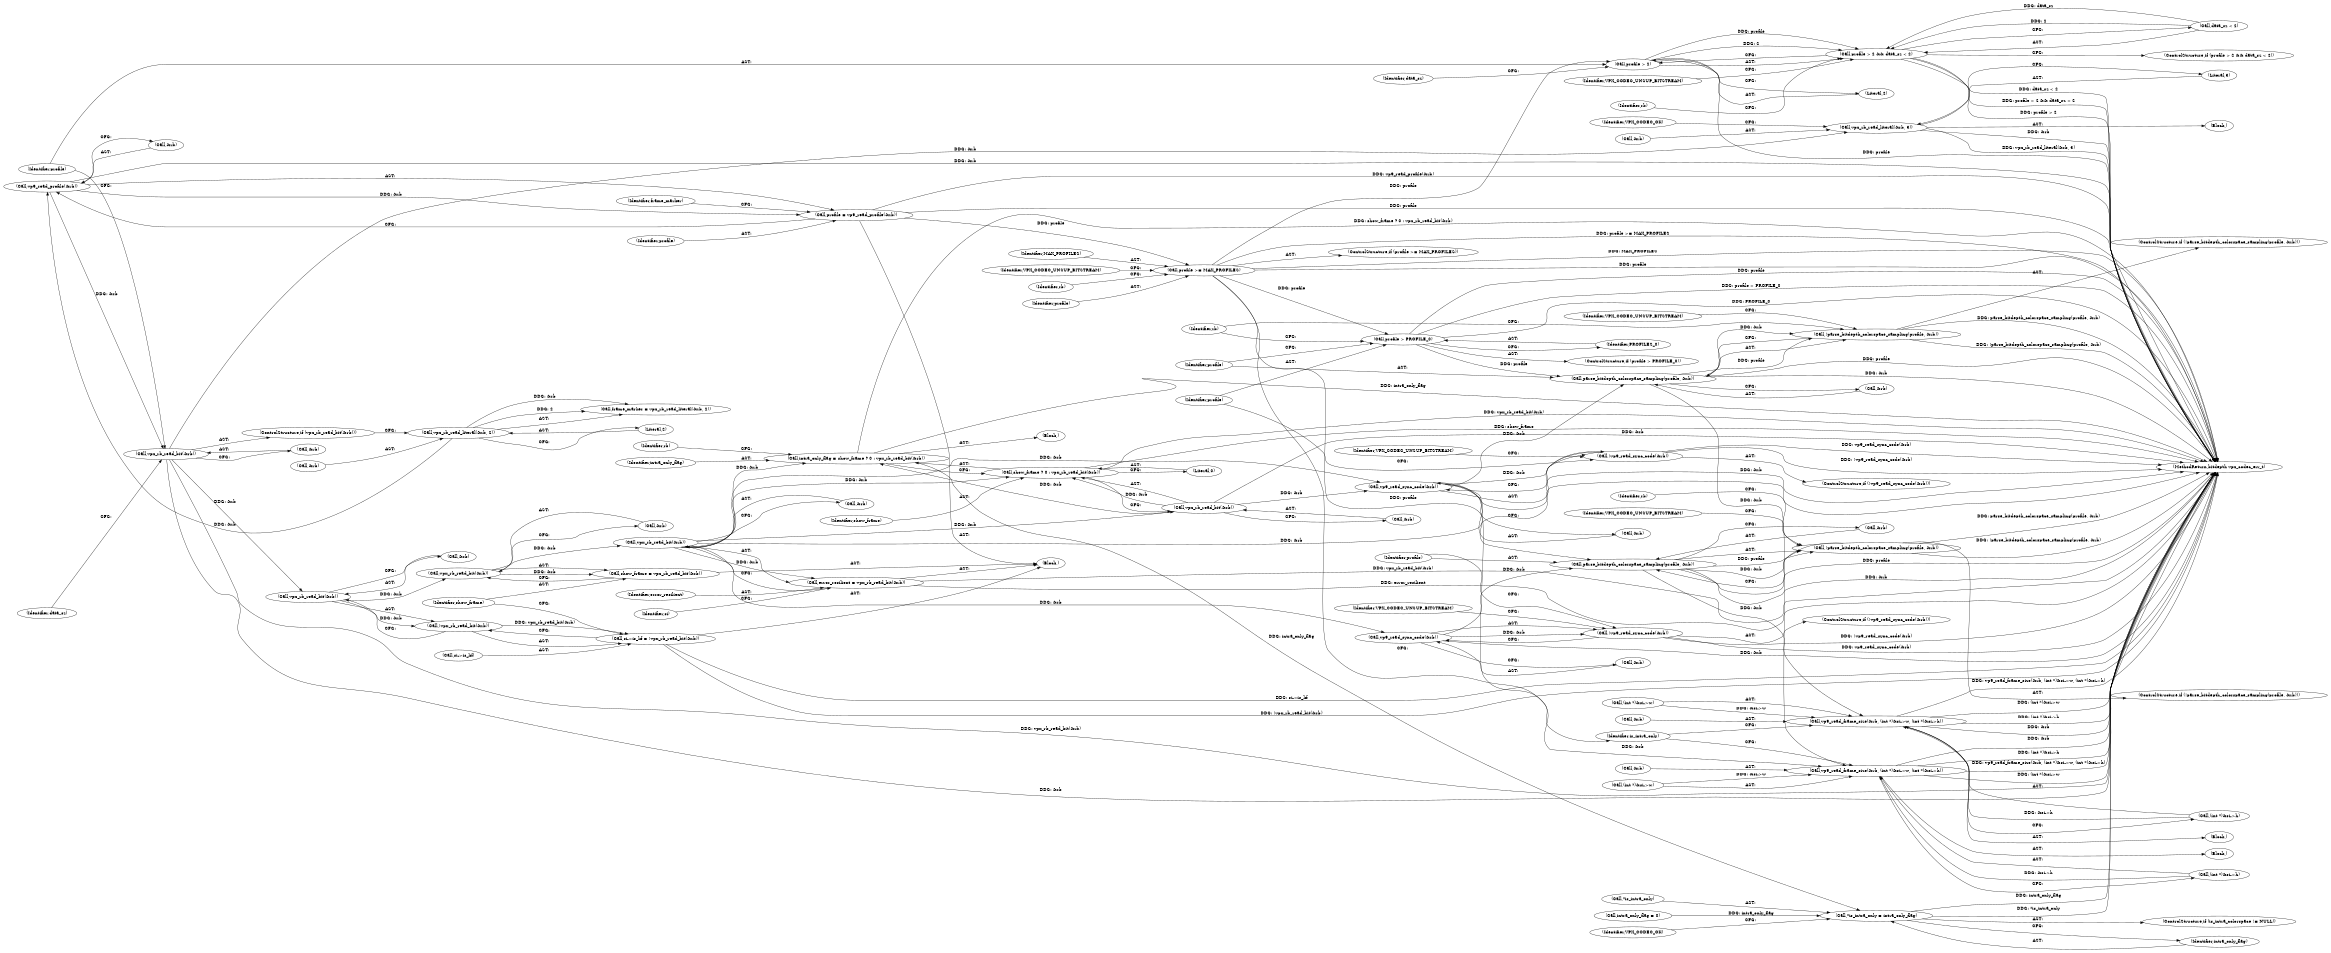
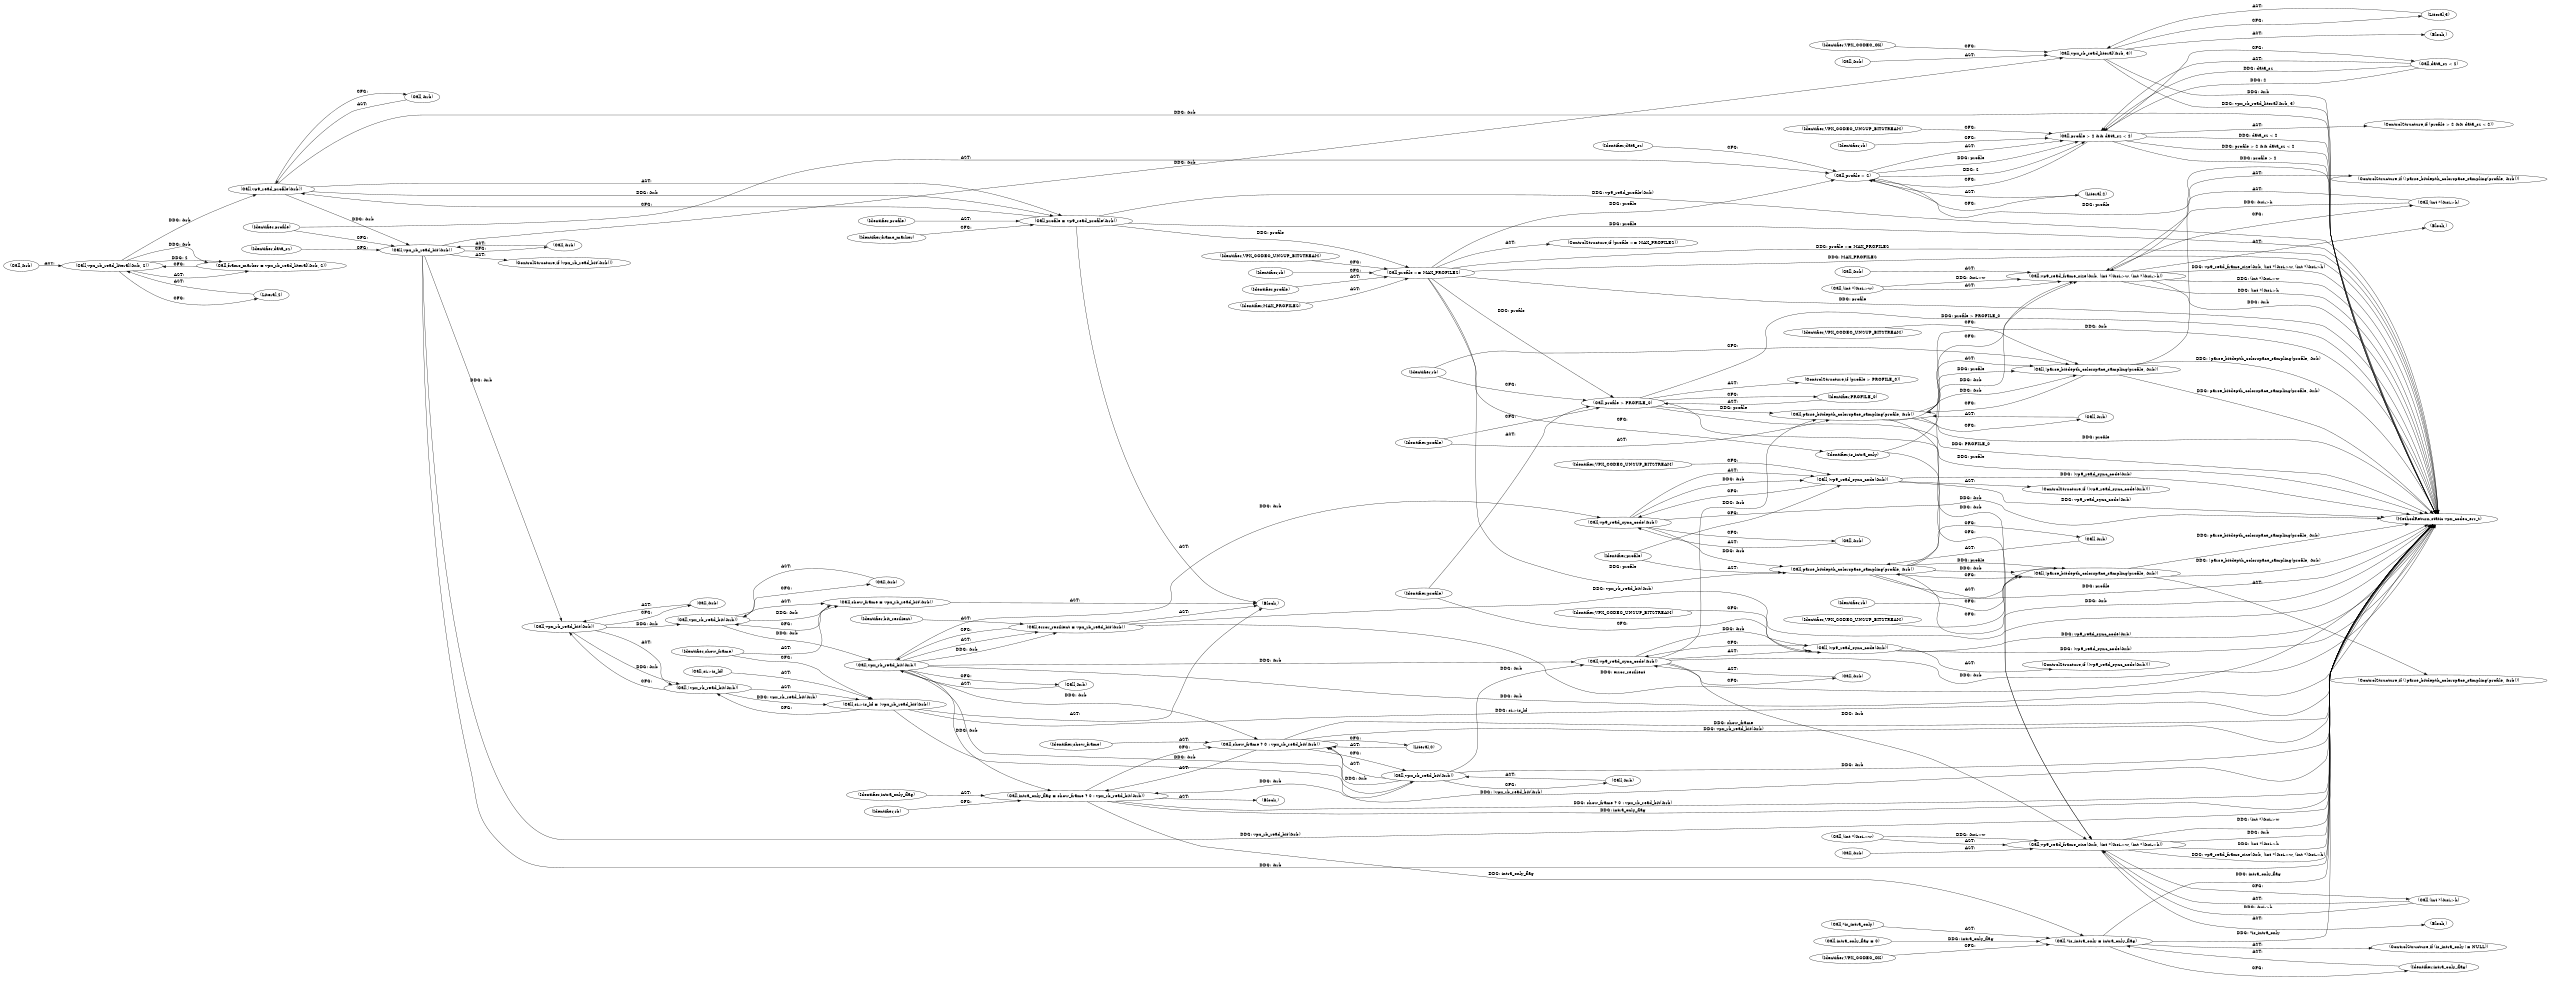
(2039, 53) -> (2258, 125)
(1633, 345) -> (1853, 397)
(390, 433) -> (182, 267)
(2219, 467) -> (2439, 519)
(656, 595) -> (887, 619)
(656, 614) -> none
(2219, 922) -> (2439, 947)
